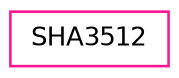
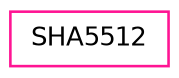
(89, 39) -> (89, 39)
